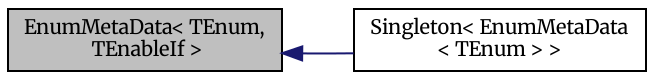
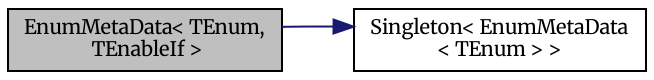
(328, 53) -> (308, 27)
